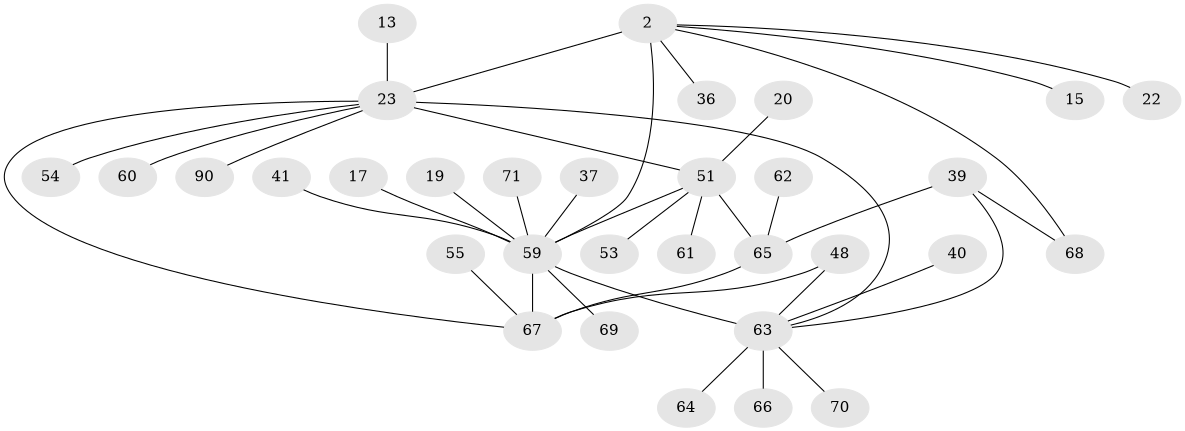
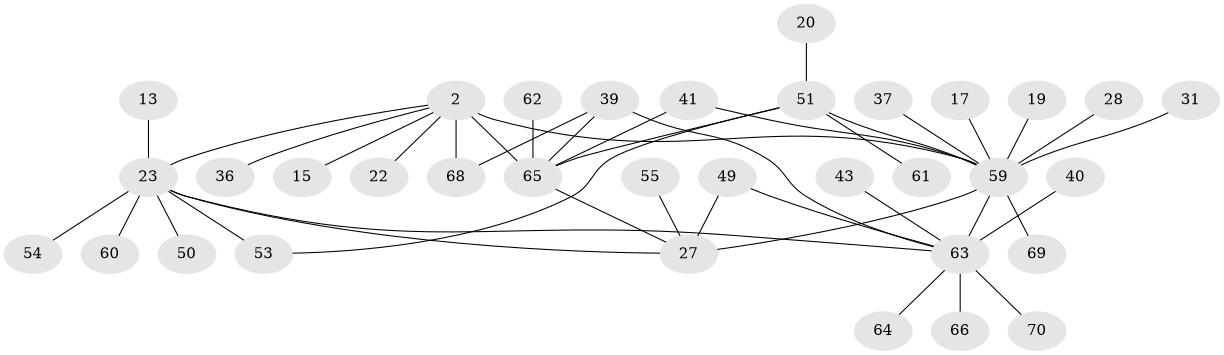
none -> (1114, 100)
none -> (622, 134)
none -> (494, 139)
(547, 139) -> (206, 216)
(205, 177) -> (187, 254)
(512, 177) -> (1191, 100)
none -> (845, 177)
(840, 254) -> (727, 177)
(533, 331) -> (689, 254)
